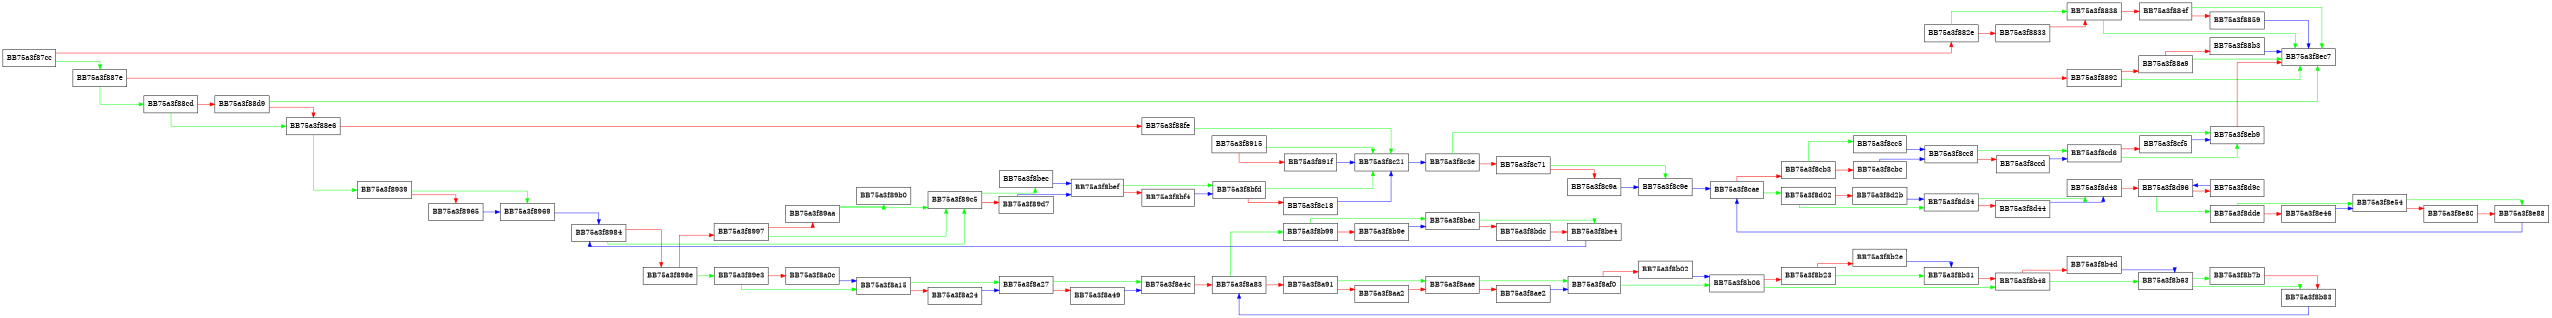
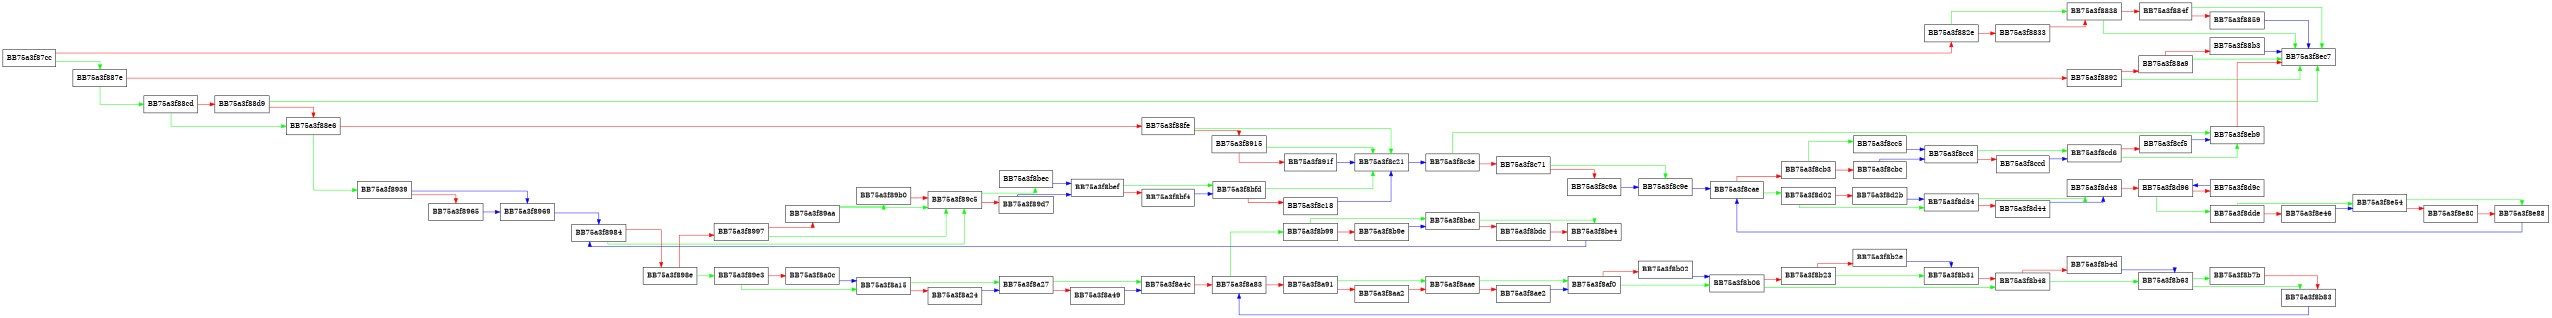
none -> (1217, 131)
(473, 191) -> (473, 191)
none -> (917, 198)
